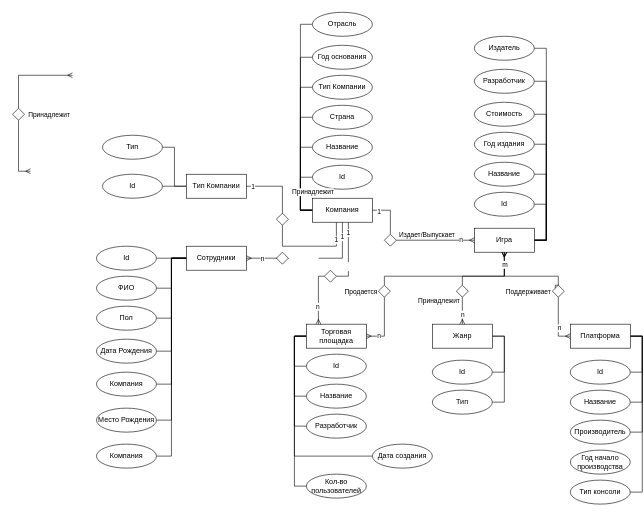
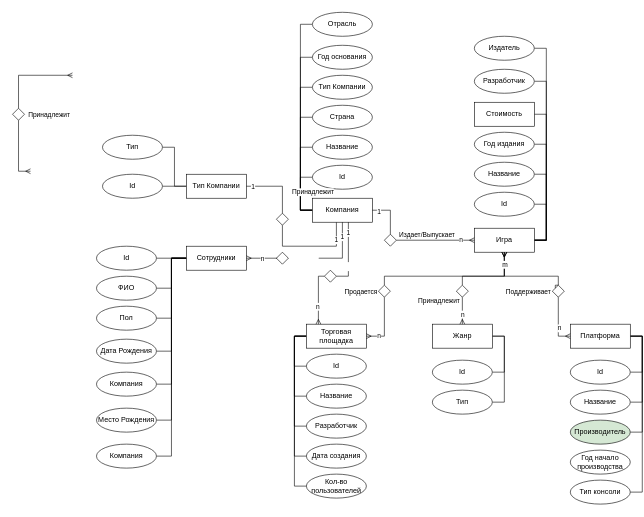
(504, 114) -> (504, 114)
(600, 432) -> (600, 432)
(402, 456) -> (336, 456)
